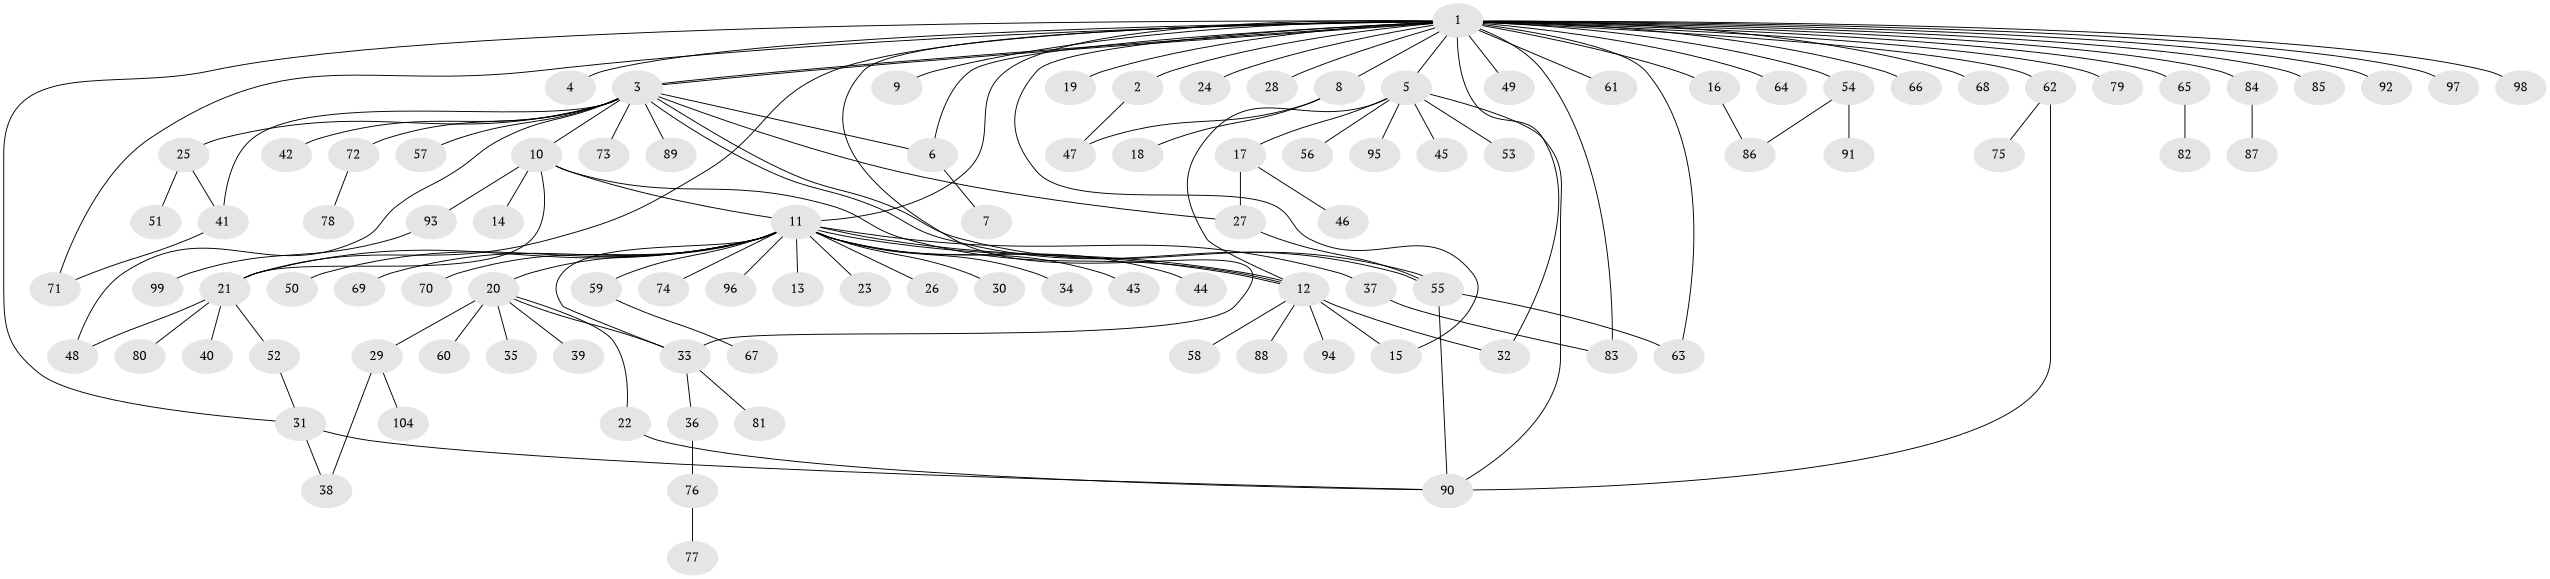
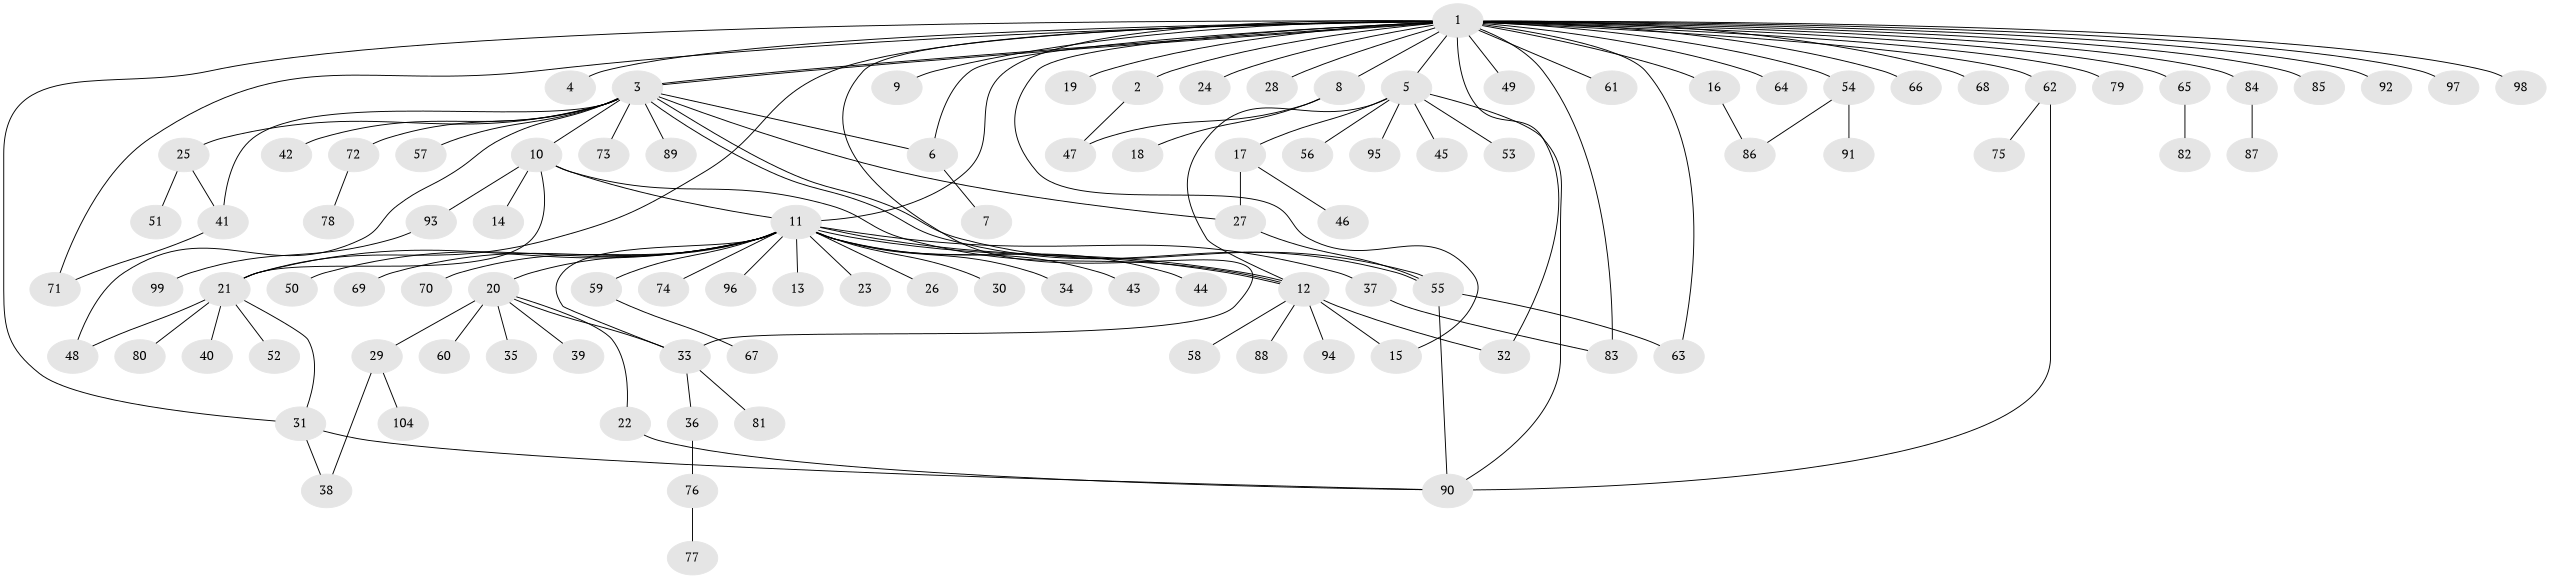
(287, 390) -> (306, 338)
